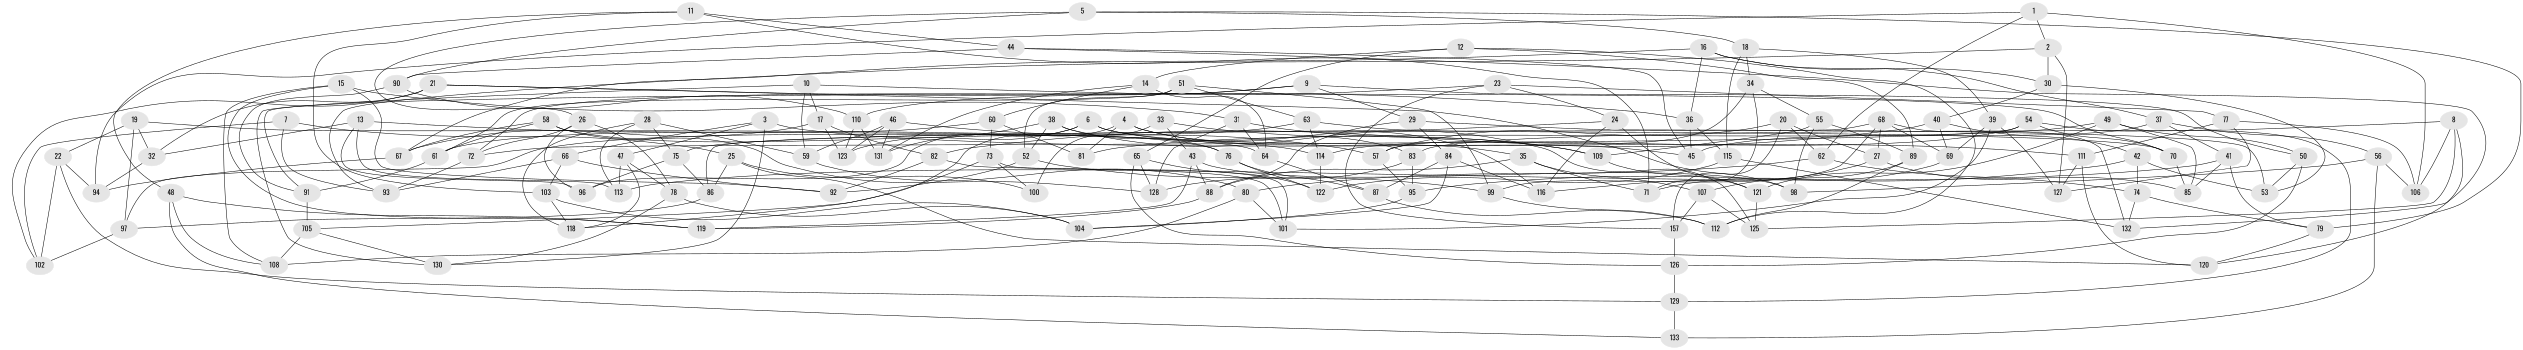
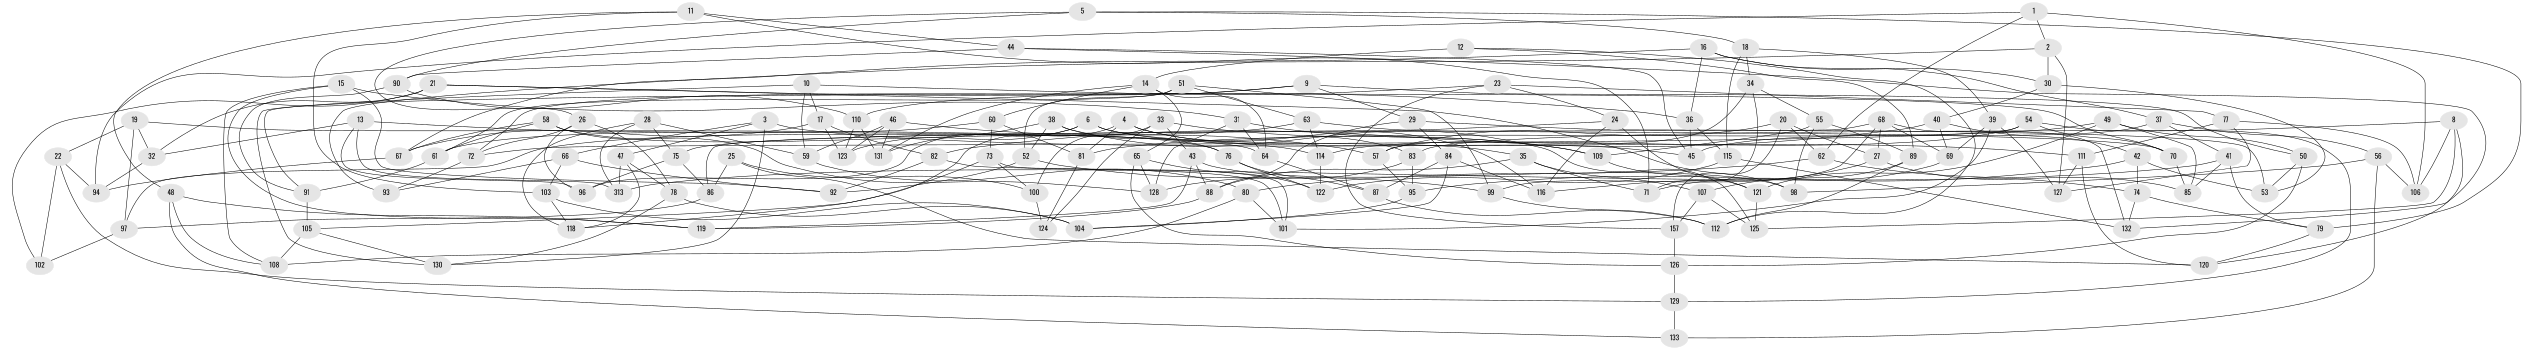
(1289, 75) -> (1181, 119)
(286, 120) -> none
(619, 193) -> (619, 193)
(307, 229) -> (307, 229)
none -> (1043, 229)
